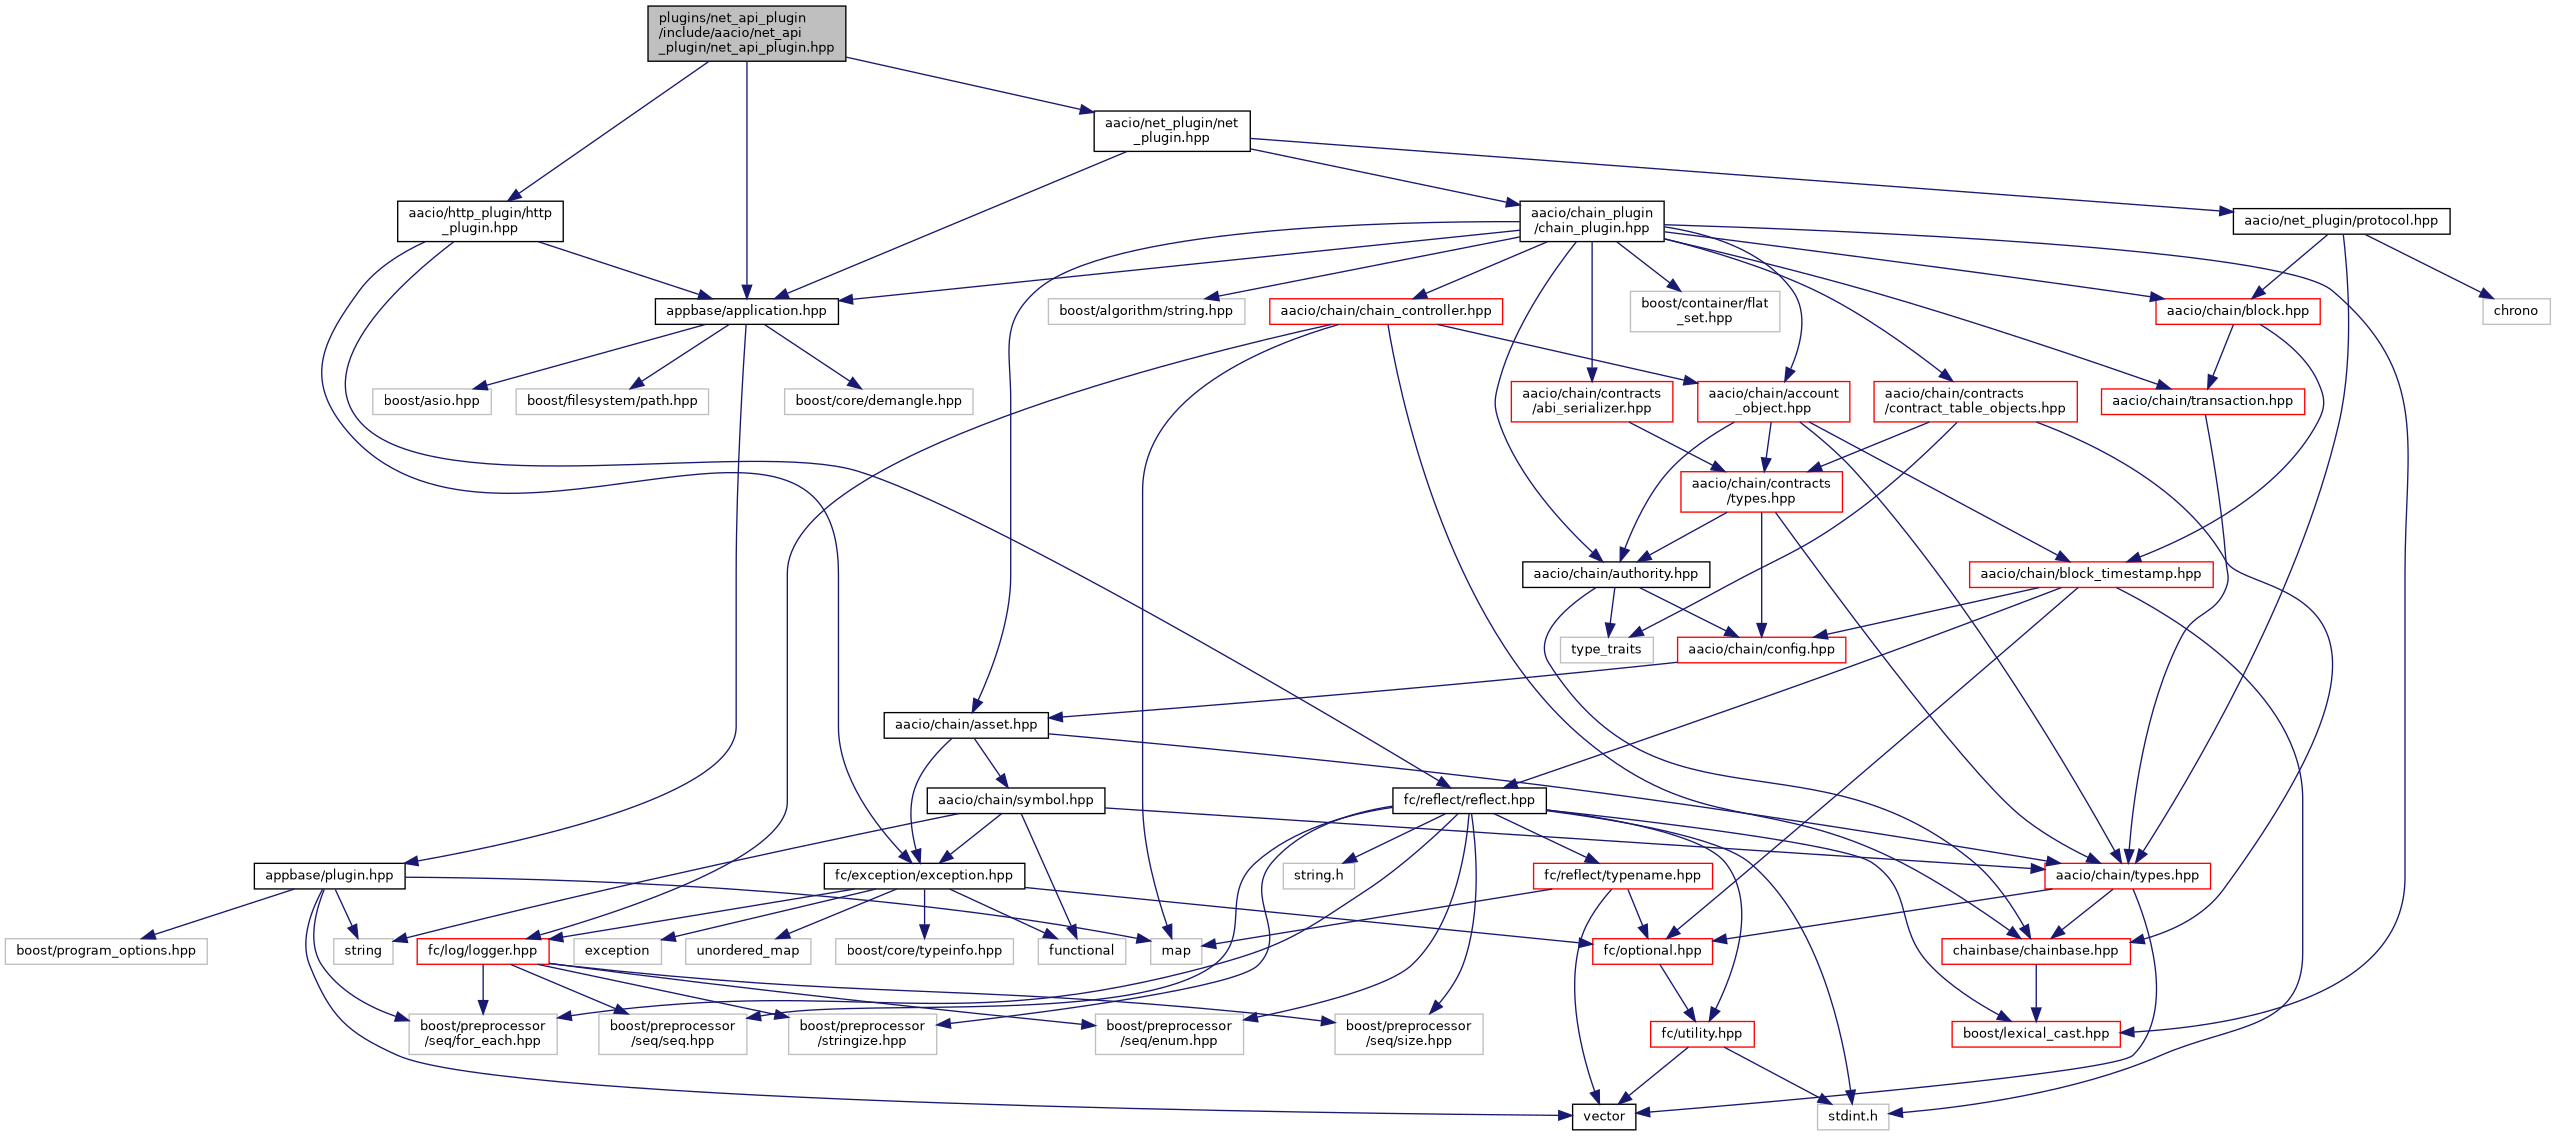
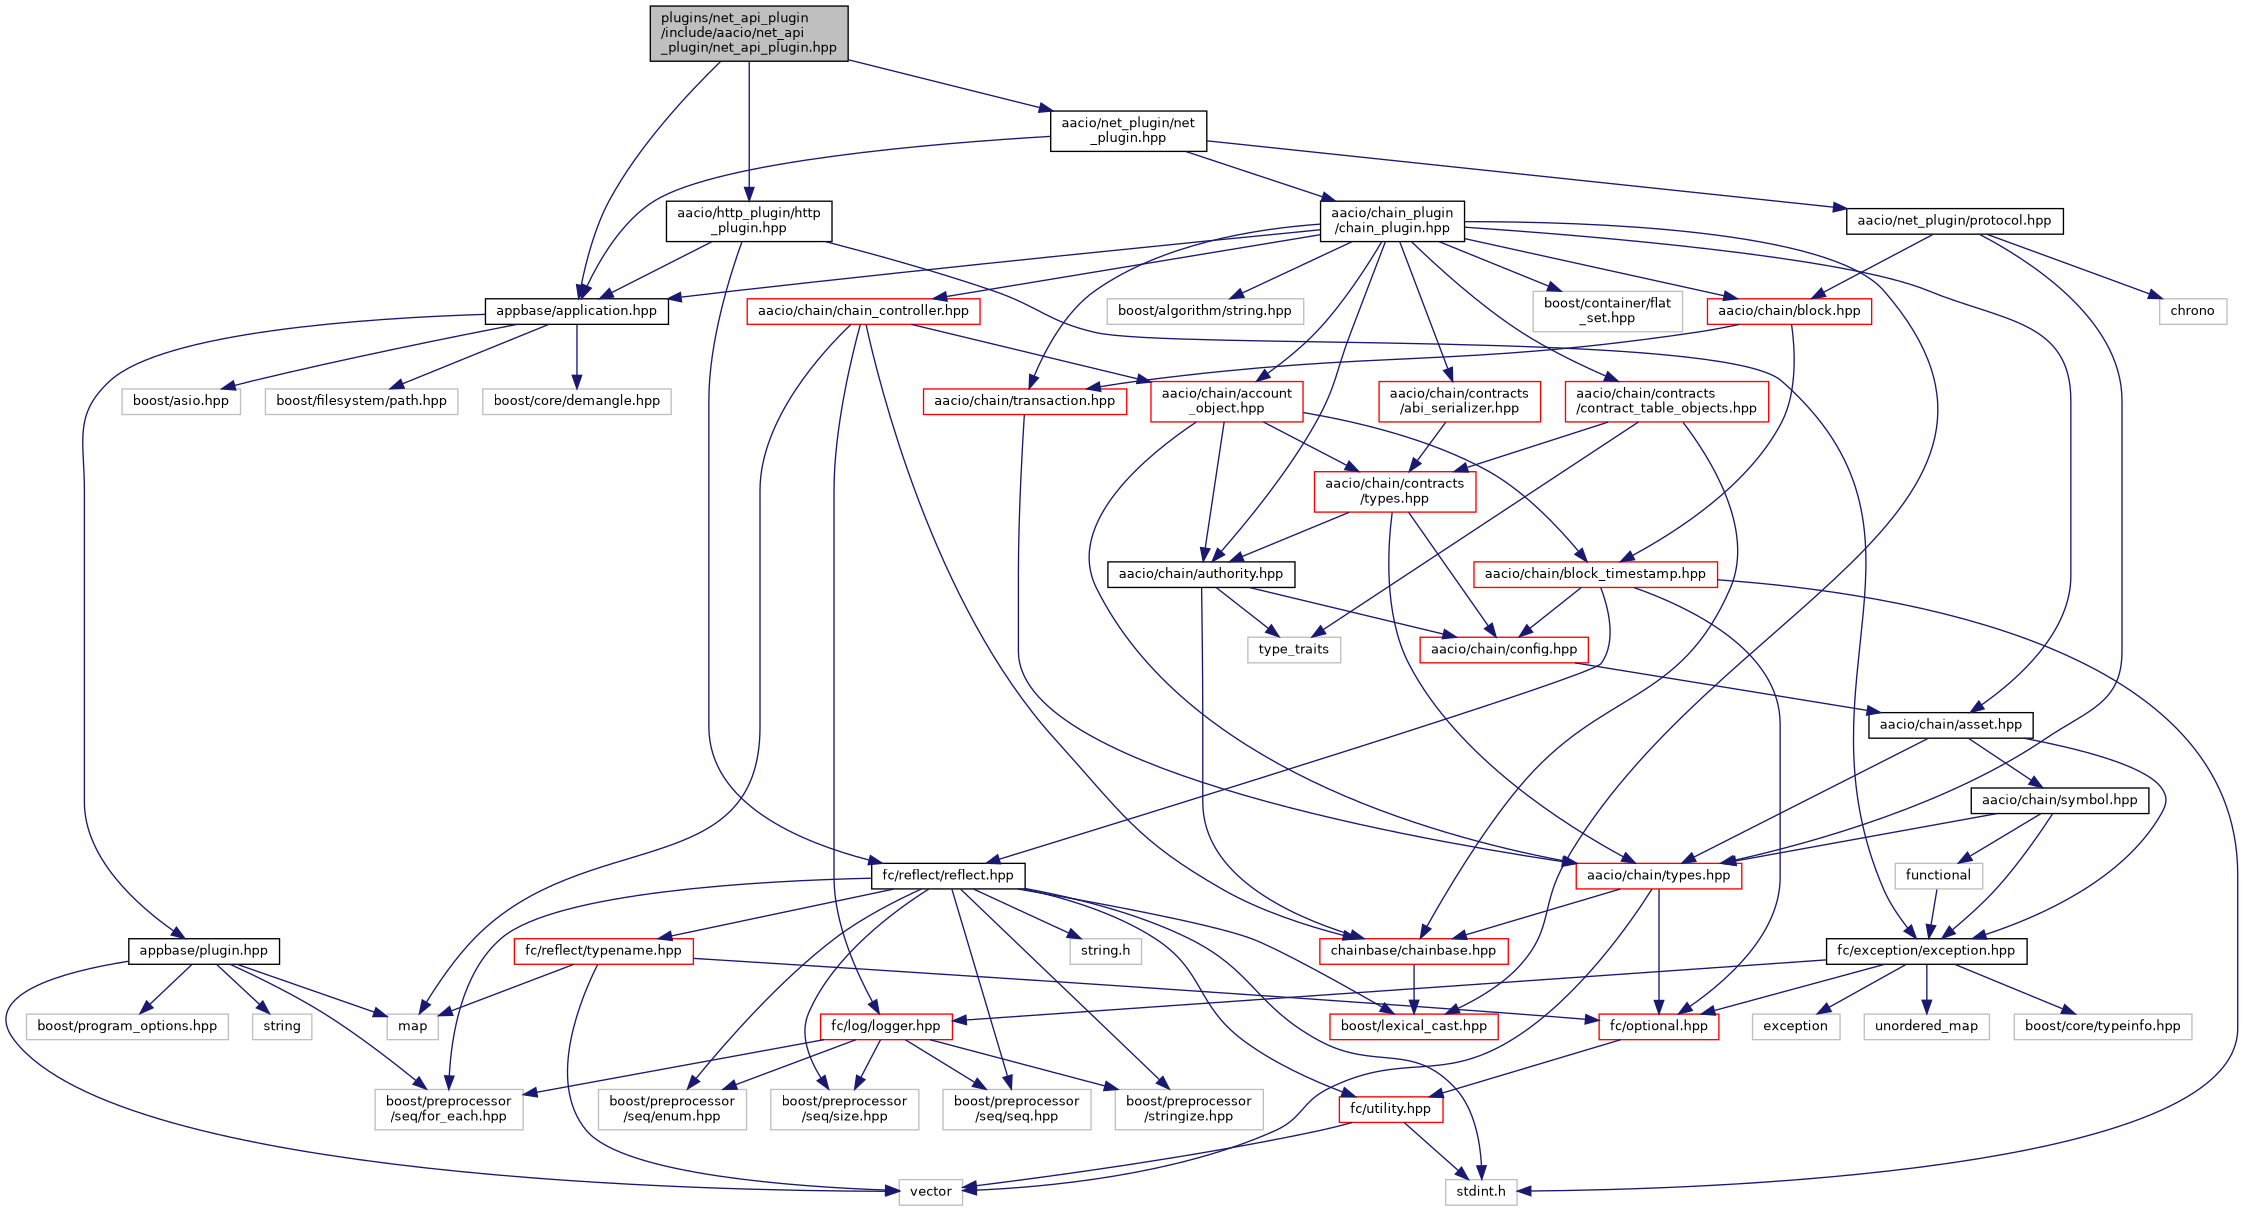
(682, 873) -> none
(988, 907) -> (1934, 907)
(1604, 1117) -> (931, 1192)
